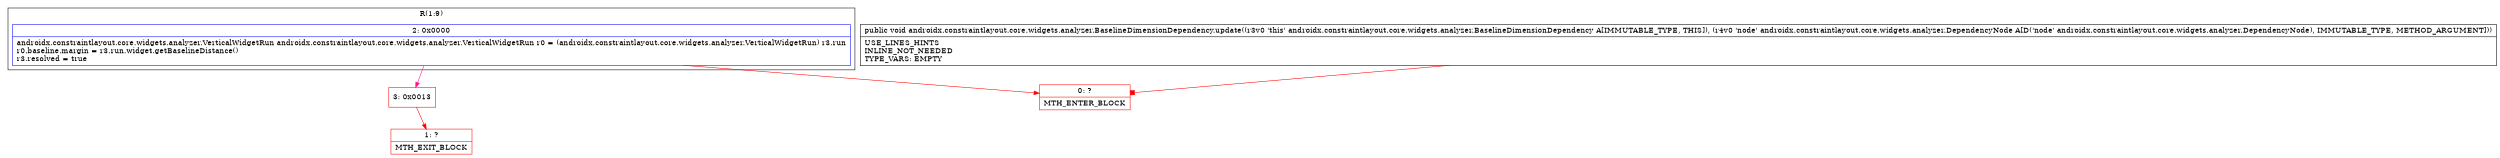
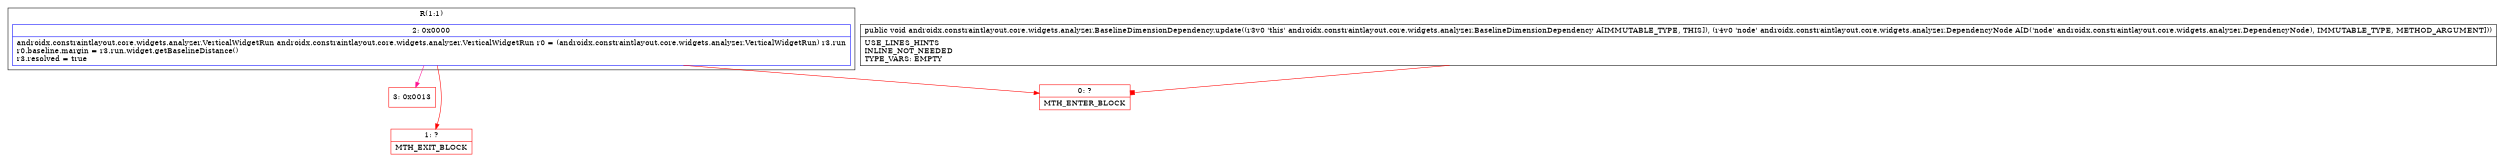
(431, 14) -> (431, 14)
(420, 116) -> (441, 95)
